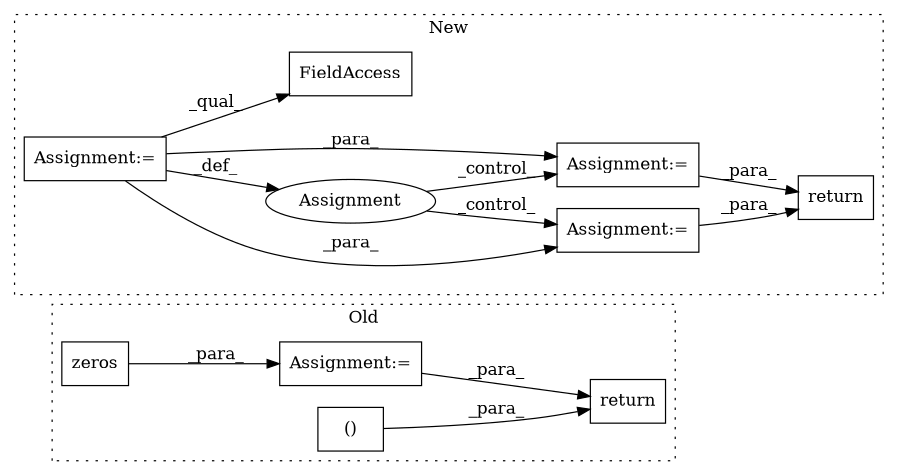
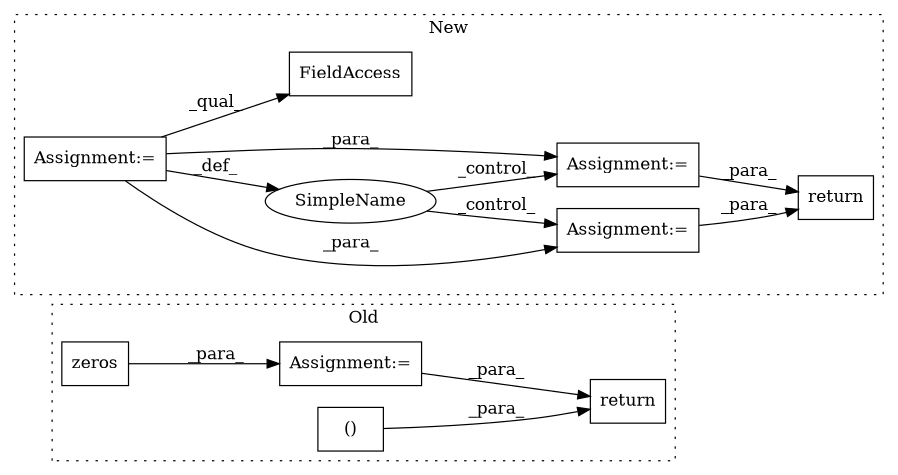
(351, 201) -> (351, 201)
